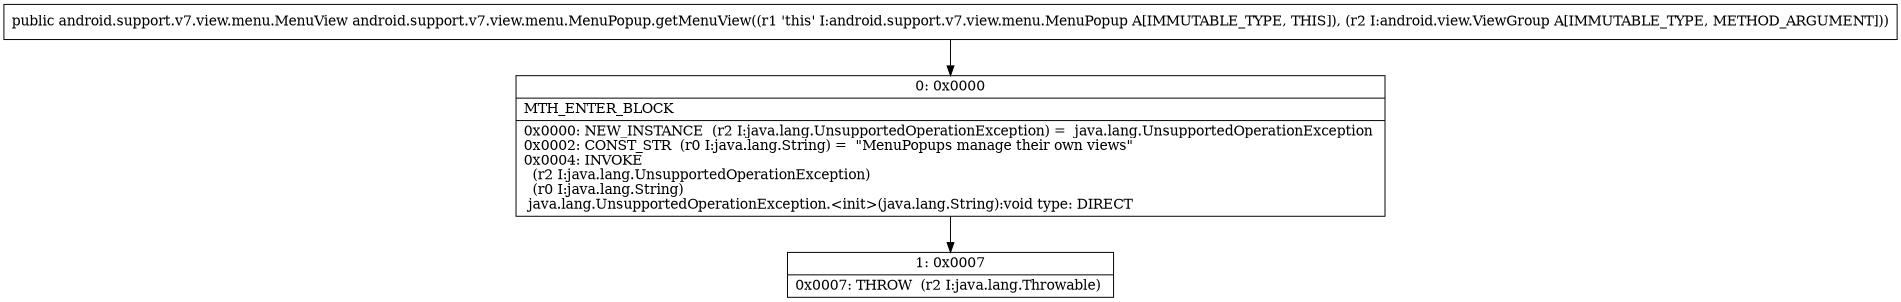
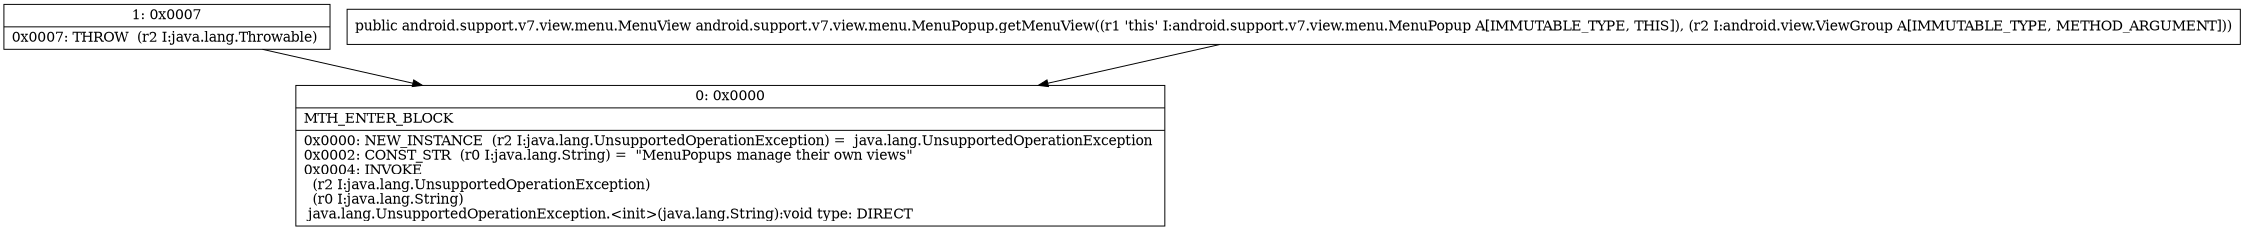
(951, 229) -> (338, 66)
